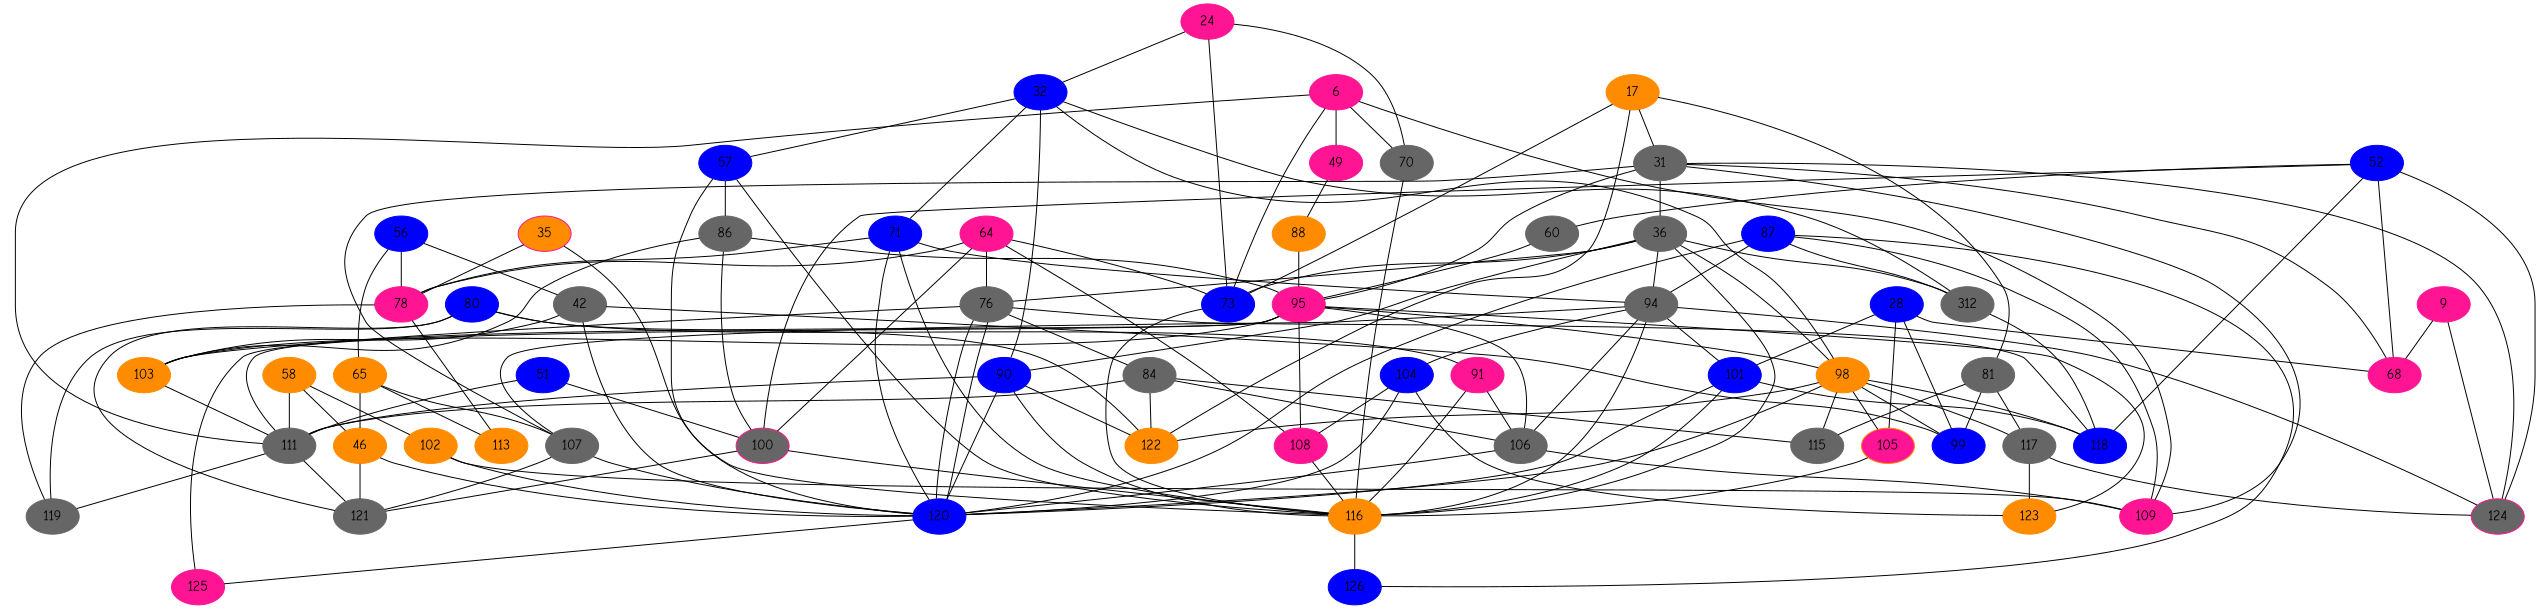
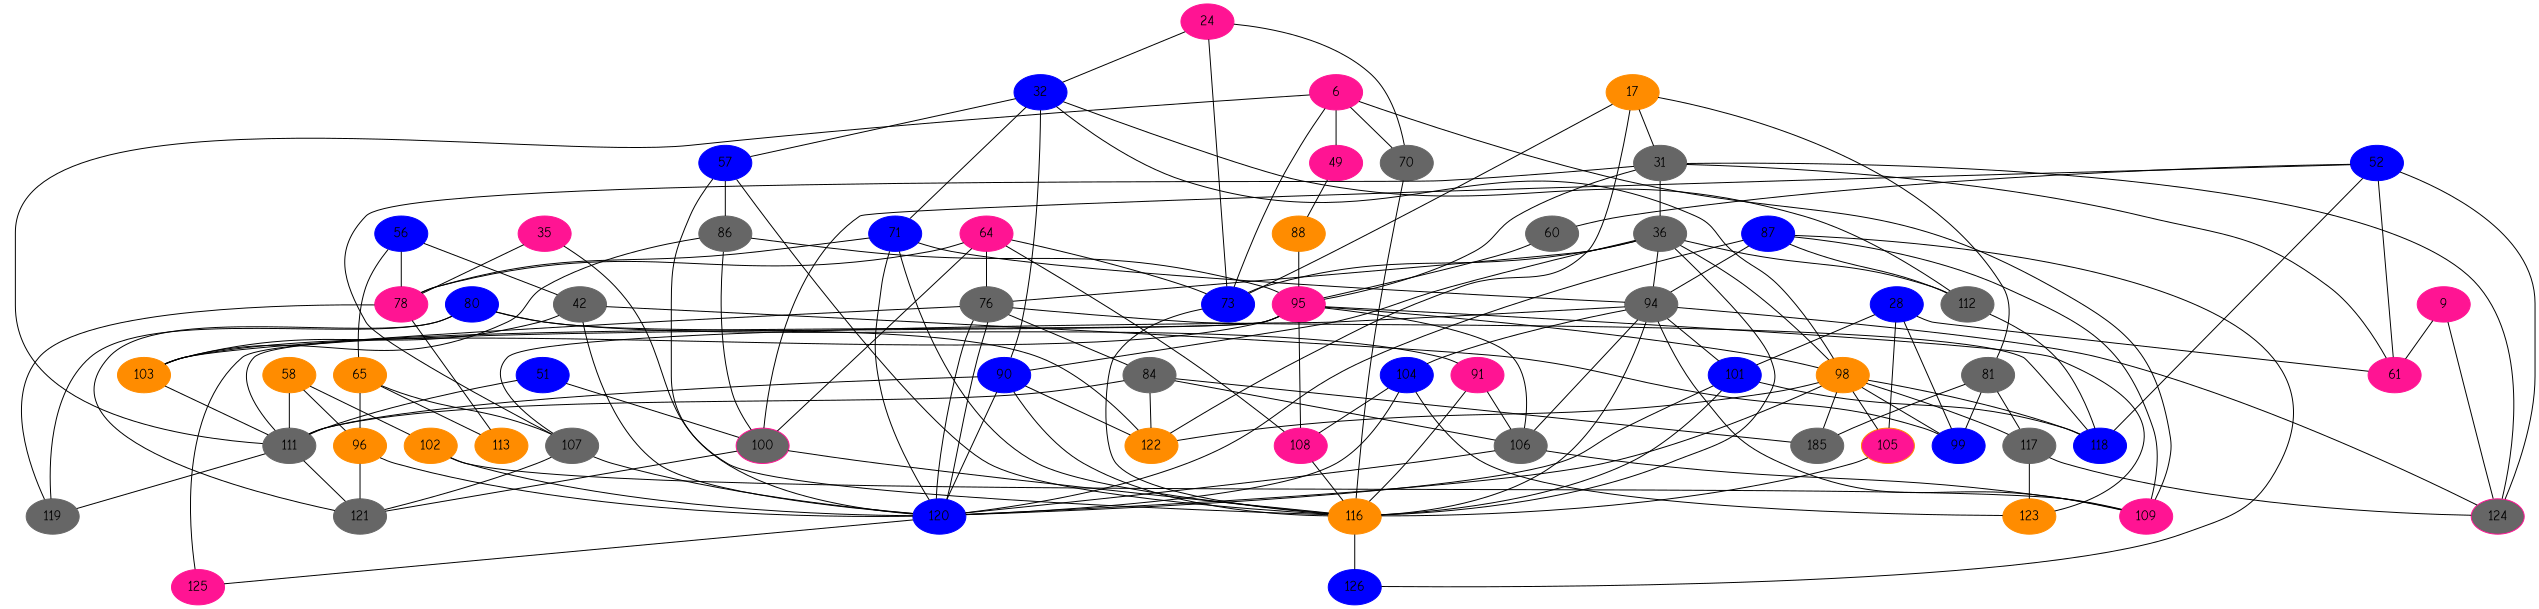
(545, 234) -> (545, 234)
(2119, 248) -> (1790, 467)
(1967, 304) -> (1967, 304)
(2395, 375) -> (2395, 375)
(360, 446) -> (360, 446)
(1817, 446) -> (1817, 446)
